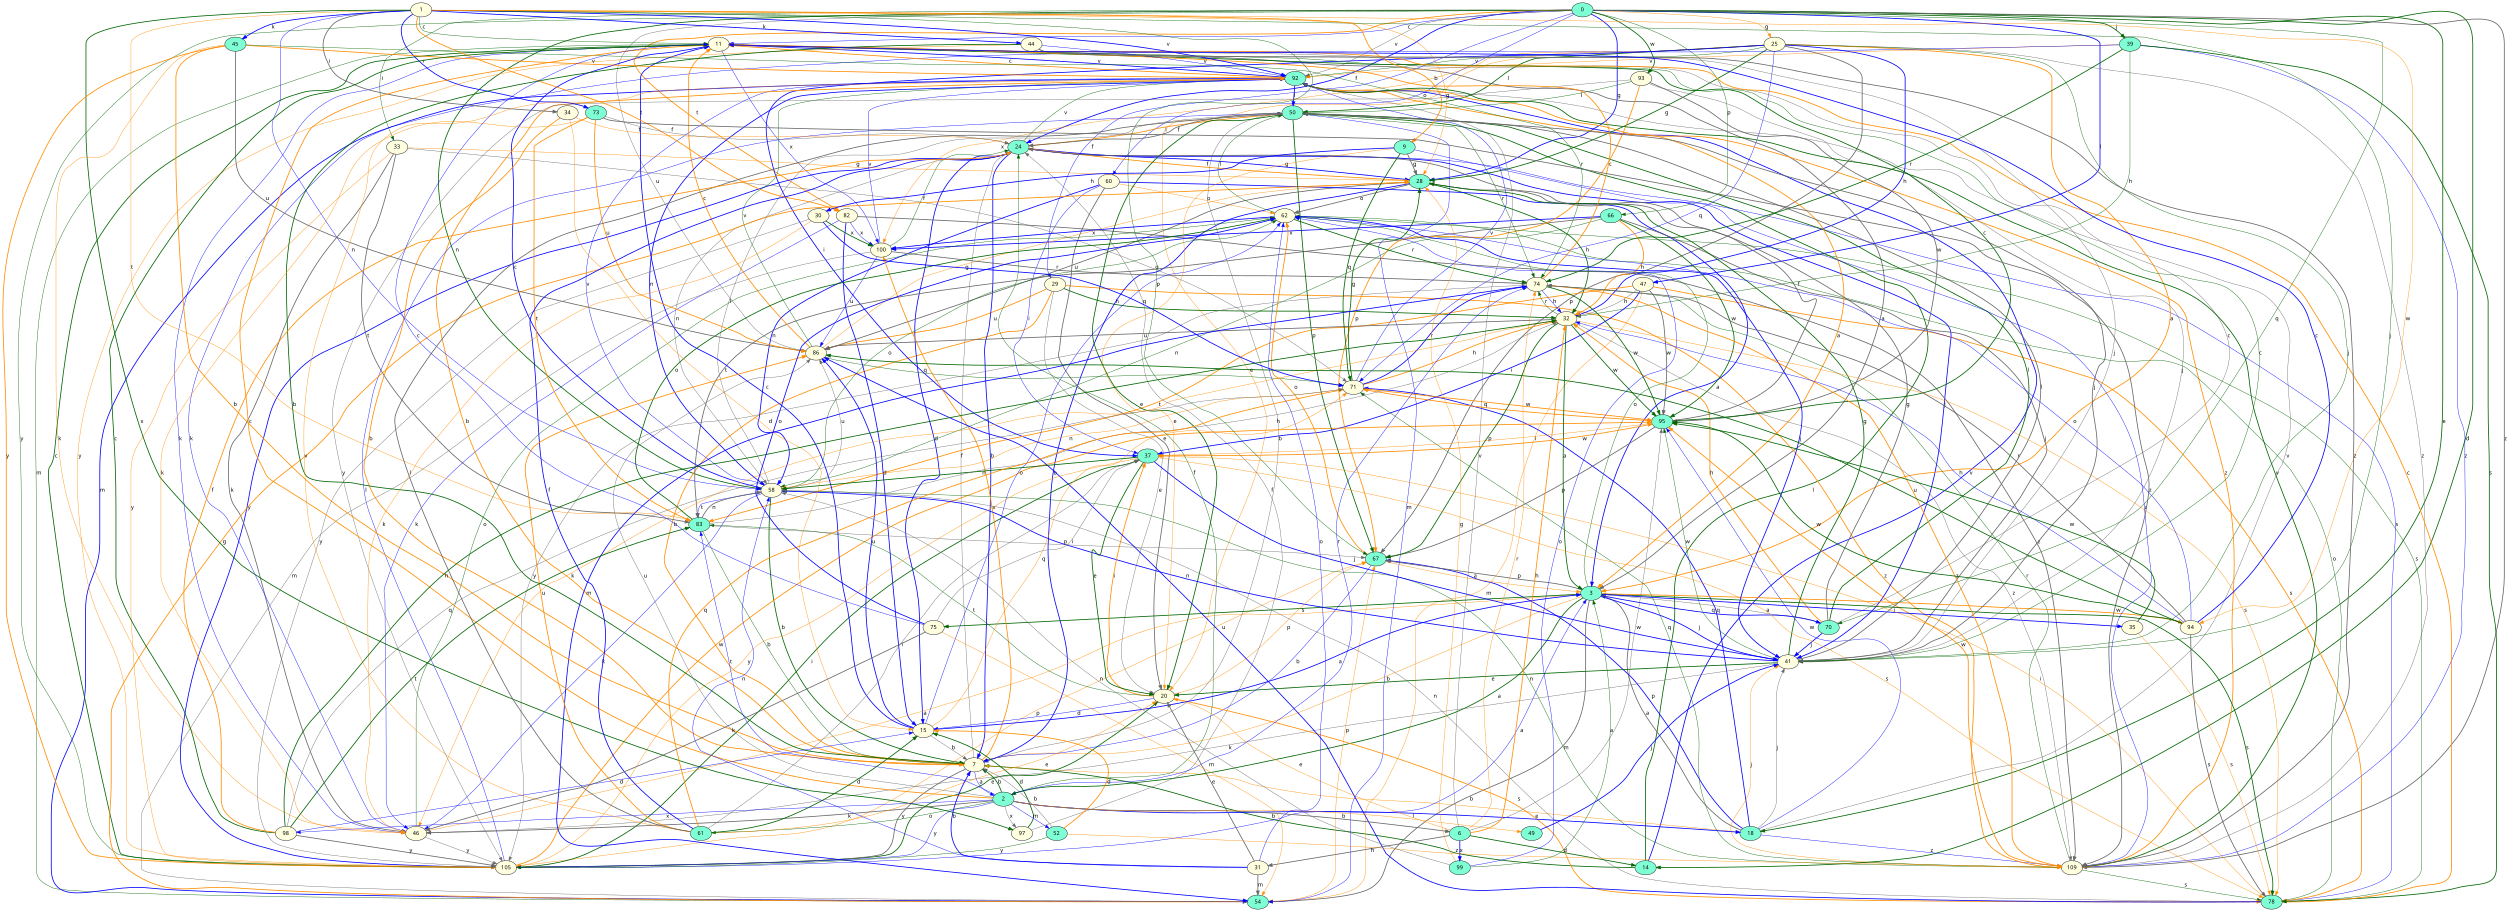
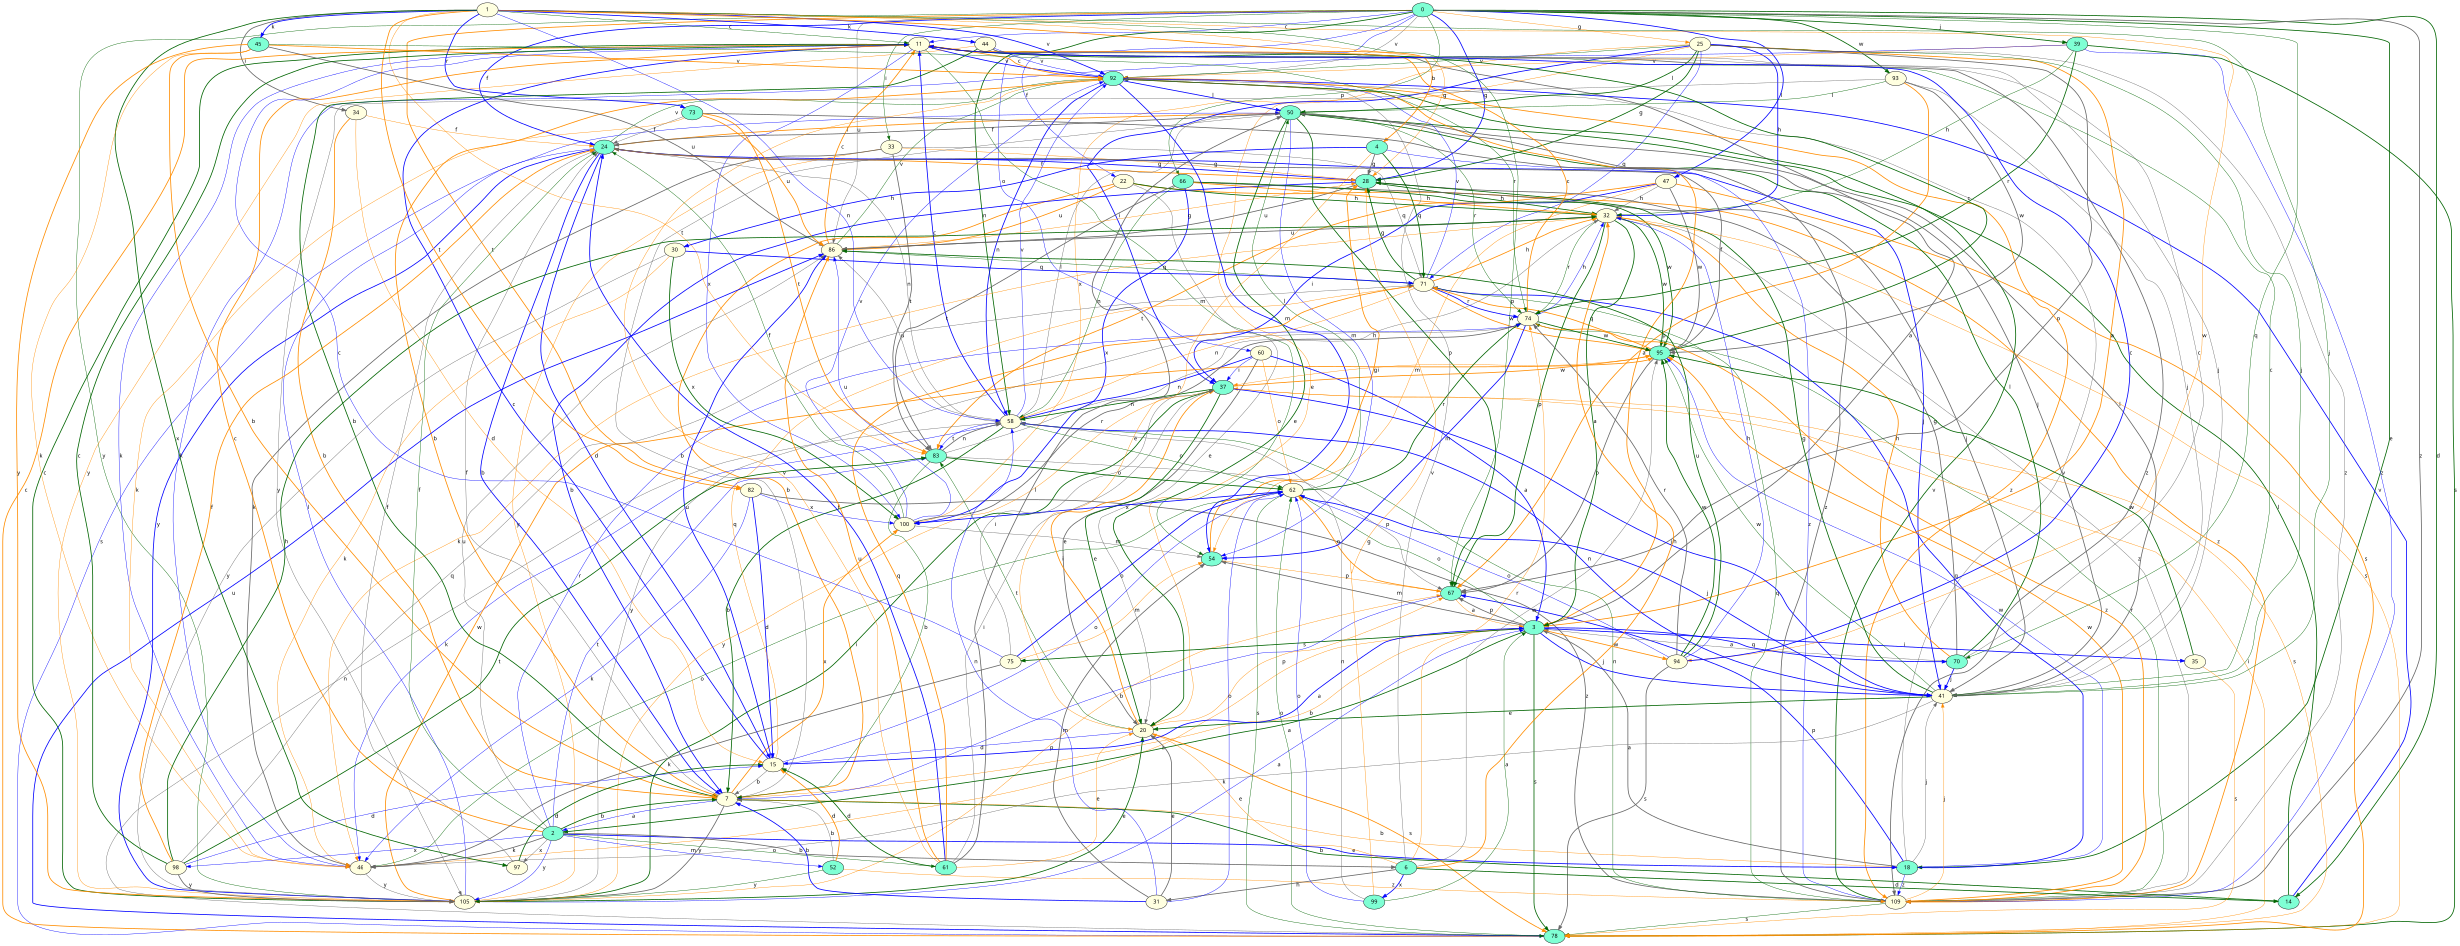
(1405, 147) -> (1377, 147)
(1354, 198) -> none
(1055, 284) -> (1123, 181)
(1532, 833) -> none
